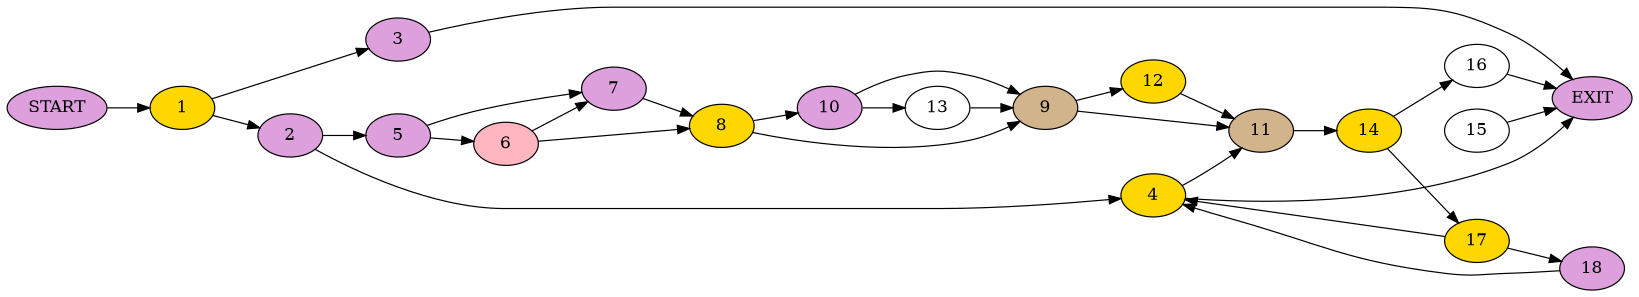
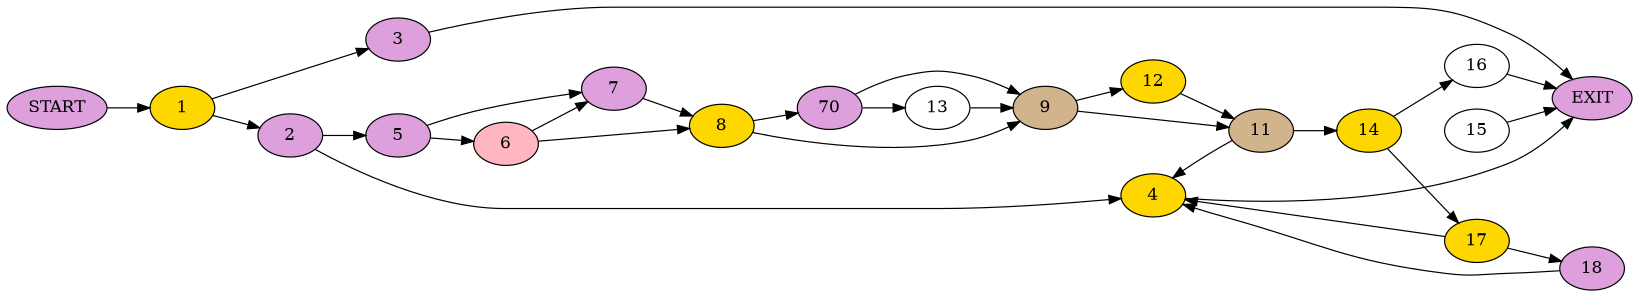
(830, 108) -> (830, 108)
(1207, 171) -> (1207, 155)
